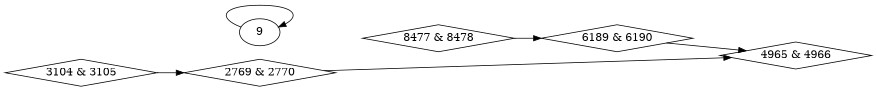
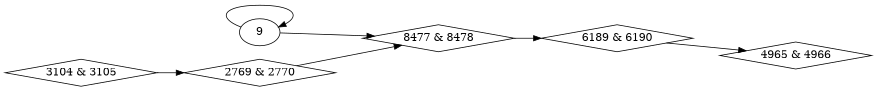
none -> (323, 34)
(524, 64) -> (345, 56)
